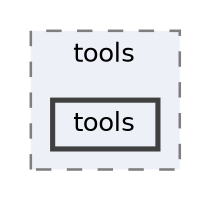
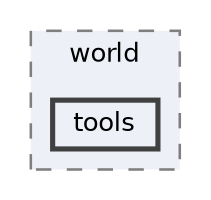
(105, 55) -> (105, 55)
